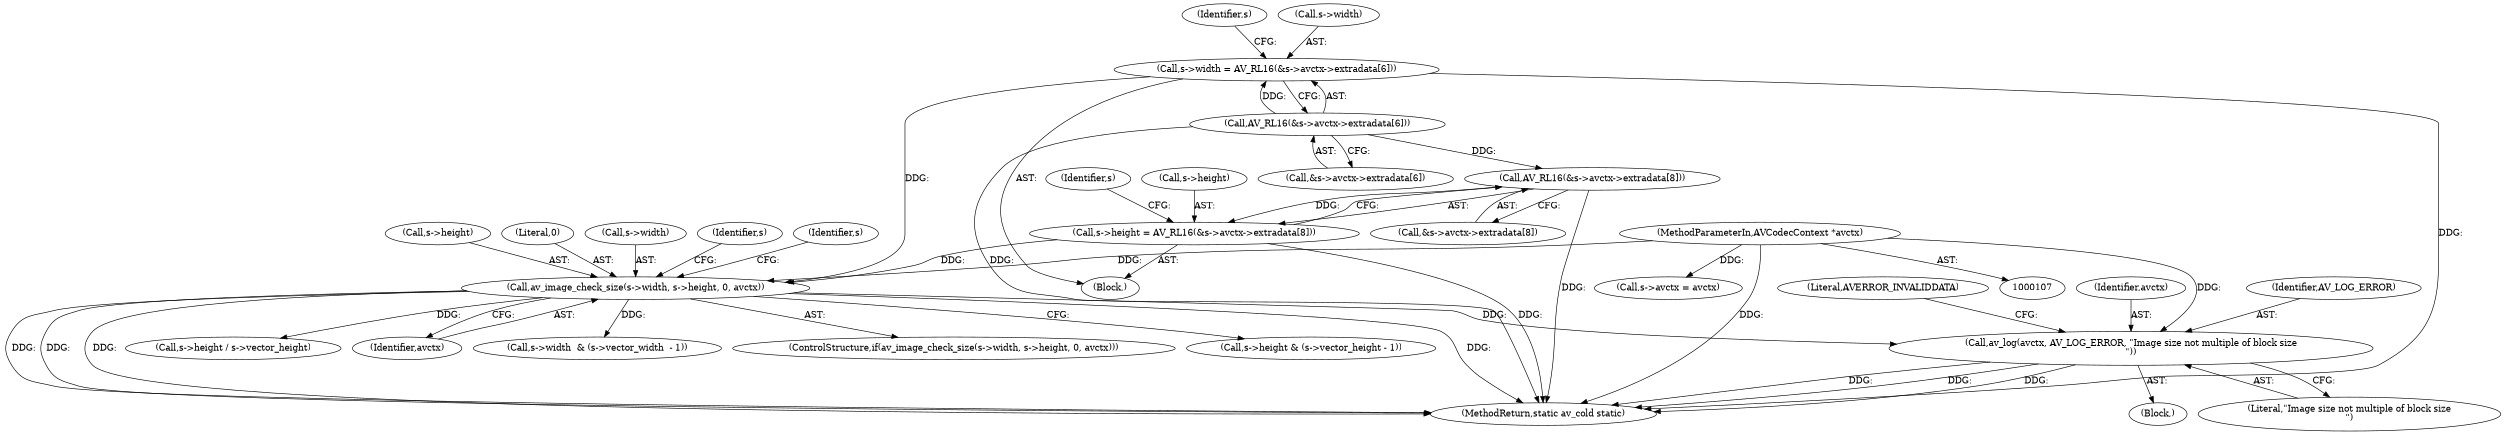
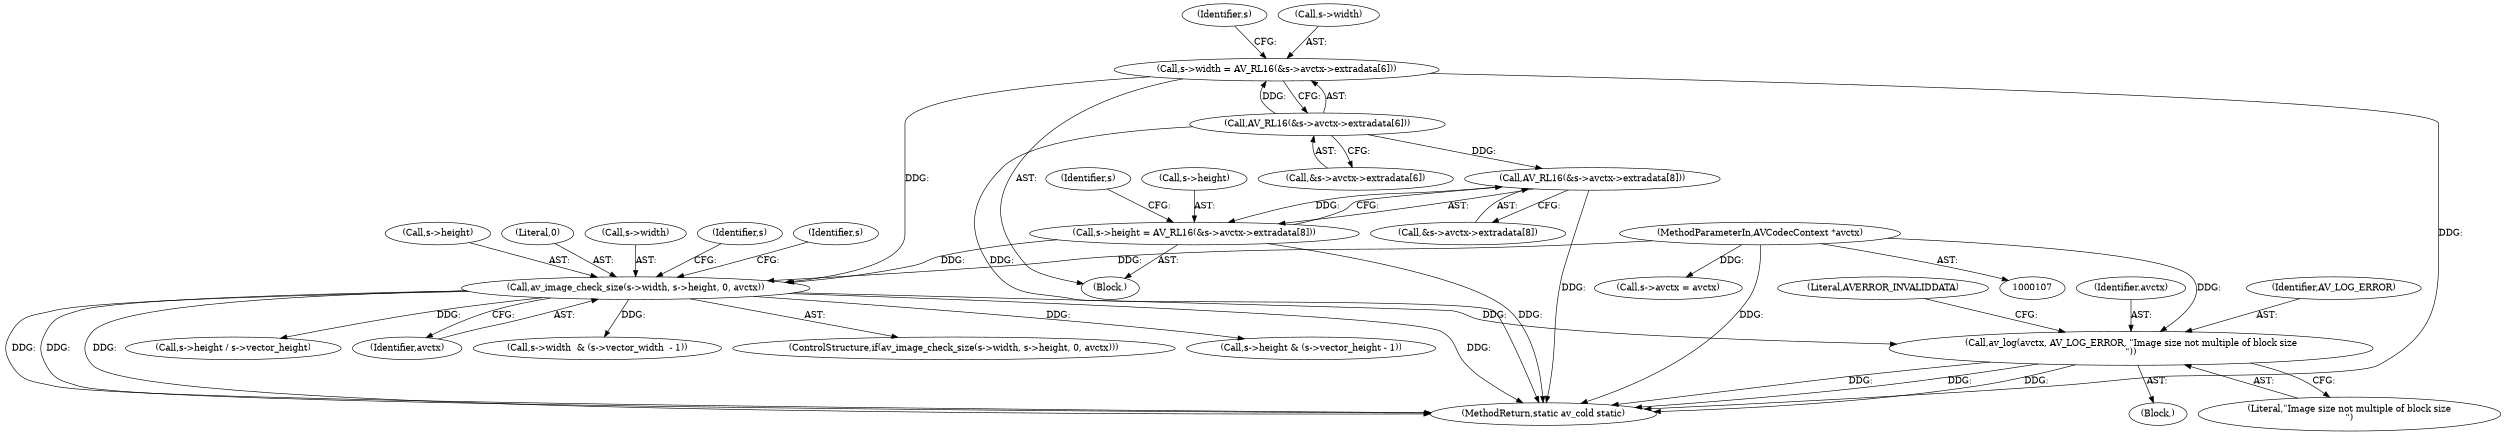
(1060, 315) -> (1060, 315)
